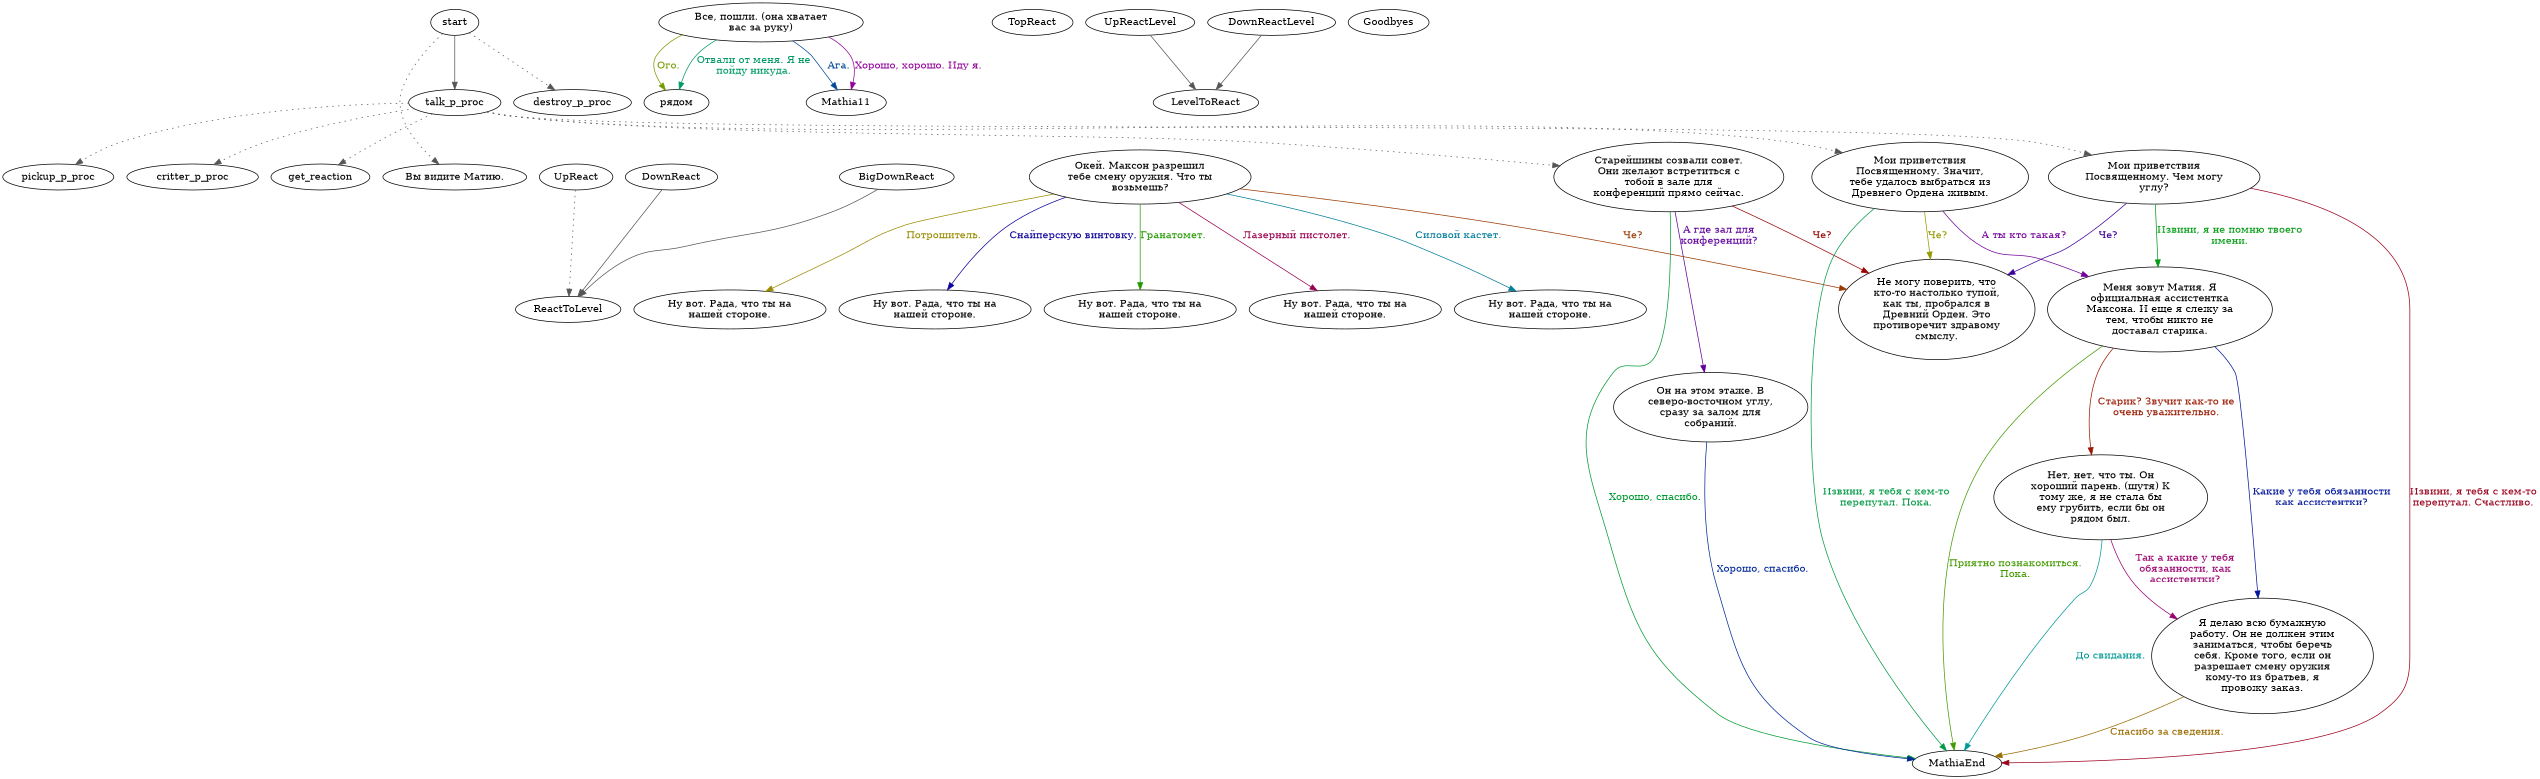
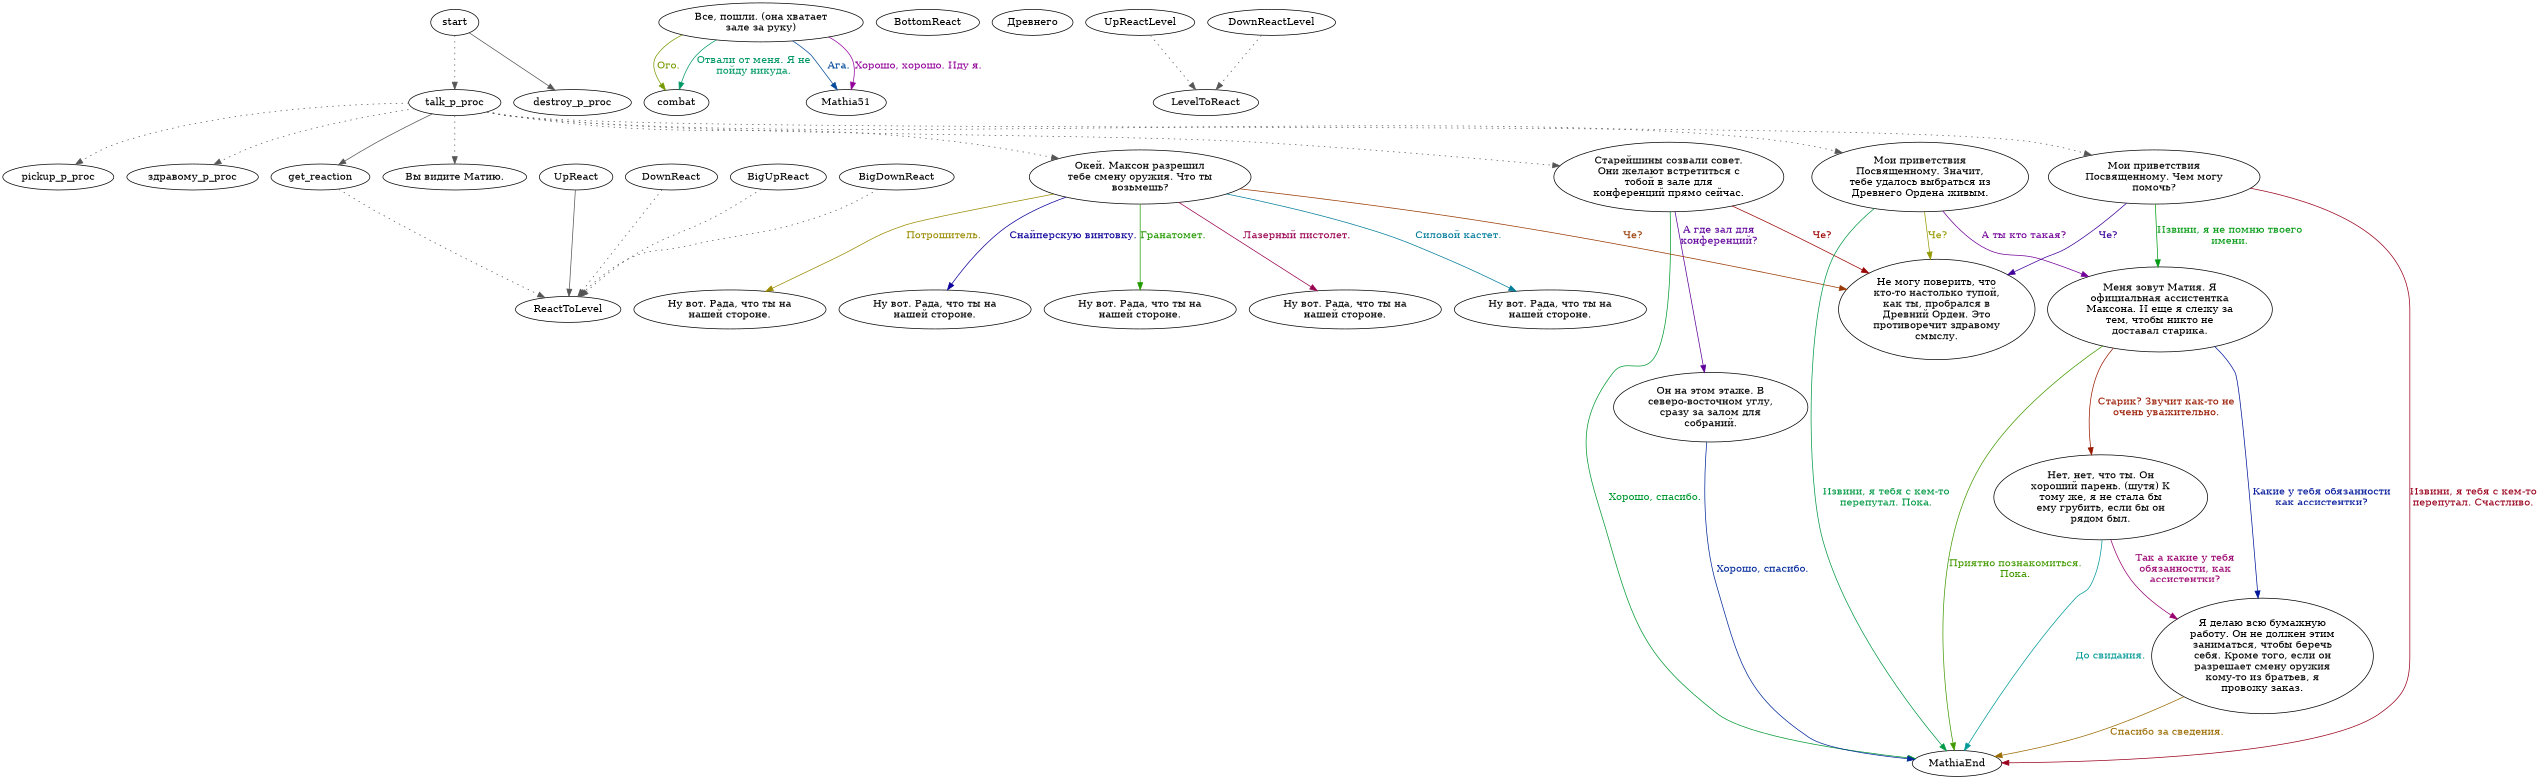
(761, 22) -> (761, 22)
none -> (928, 22)
(1033, 22) -> (1033, 22)
(1389, 22) -> none
(455, 59) -> (455, 59)
(509, 59) -> (509, 59)
(1171, 60) -> (1171, 60)
(1241, 60) -> (1241, 60)
(401, 95) -> (455, 136)
(676, 103) -> (676, 103)
(846, 103) -> (846, 103)
none -> (770, 131)
(388, 136) -> (388, 136)
(193, 177) -> (193, 177)
none -> (778, 177)
(2154, 177) -> (2154, 177)
(729, 238) -> (729, 238)
(572, 239) -> (572, 239)
(622, 240) -> (622, 240)
none -> (437, 244)
